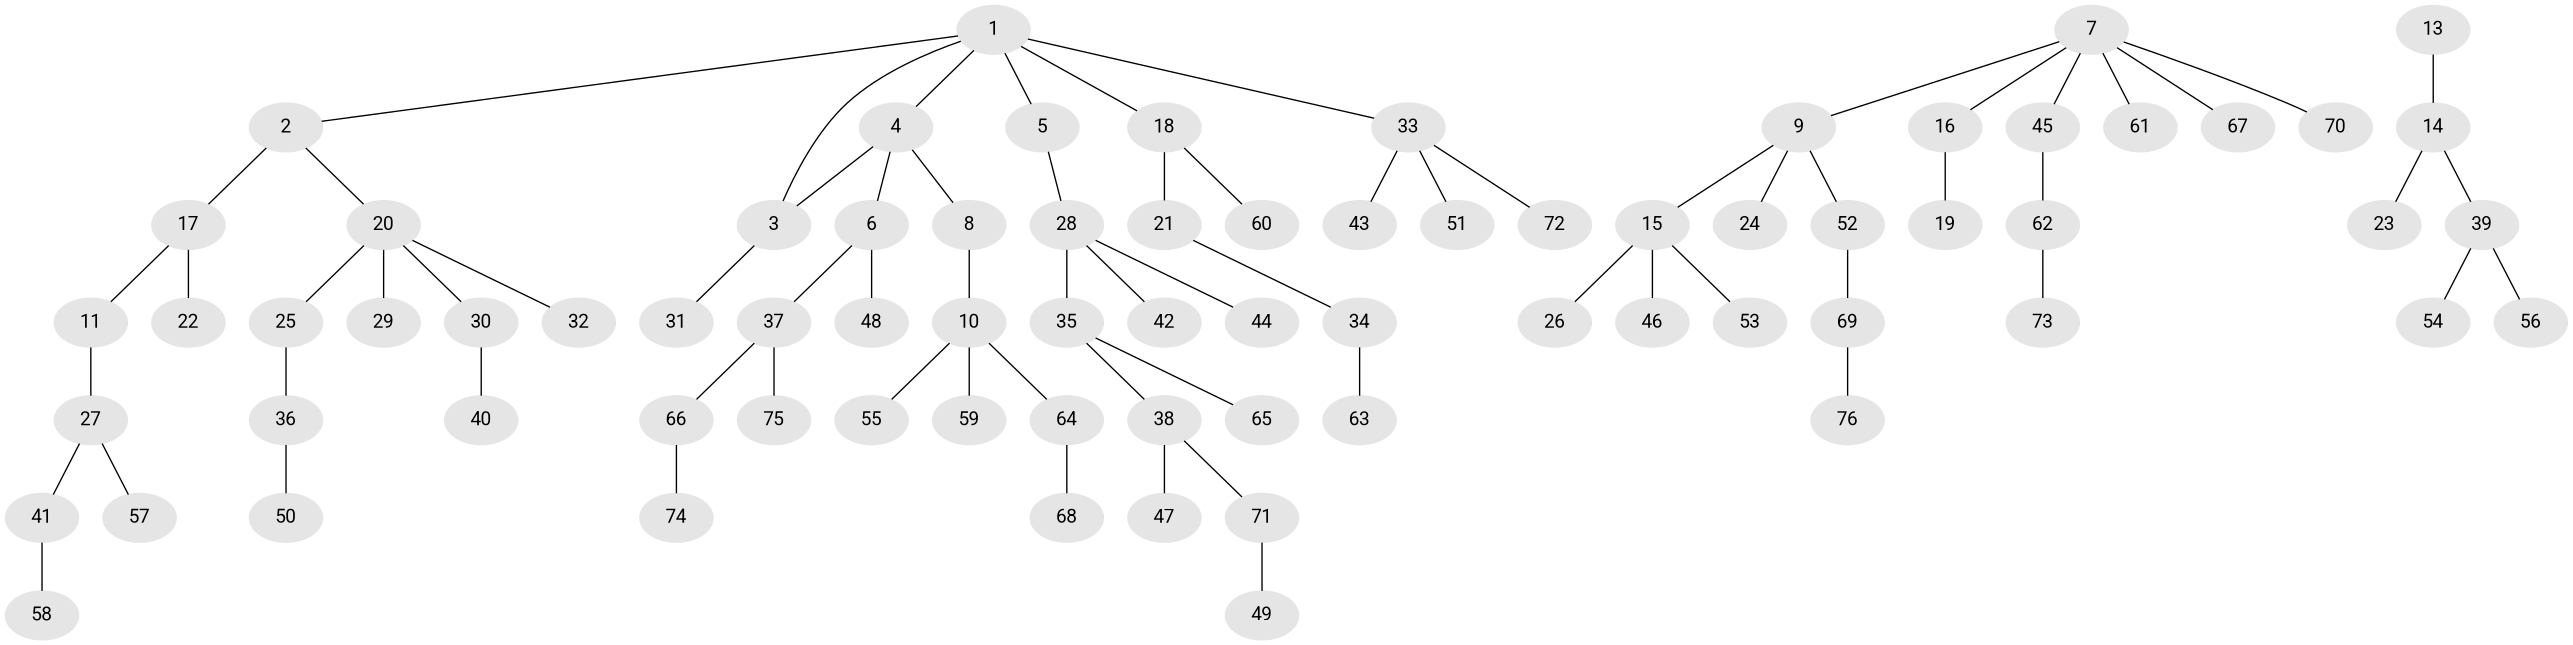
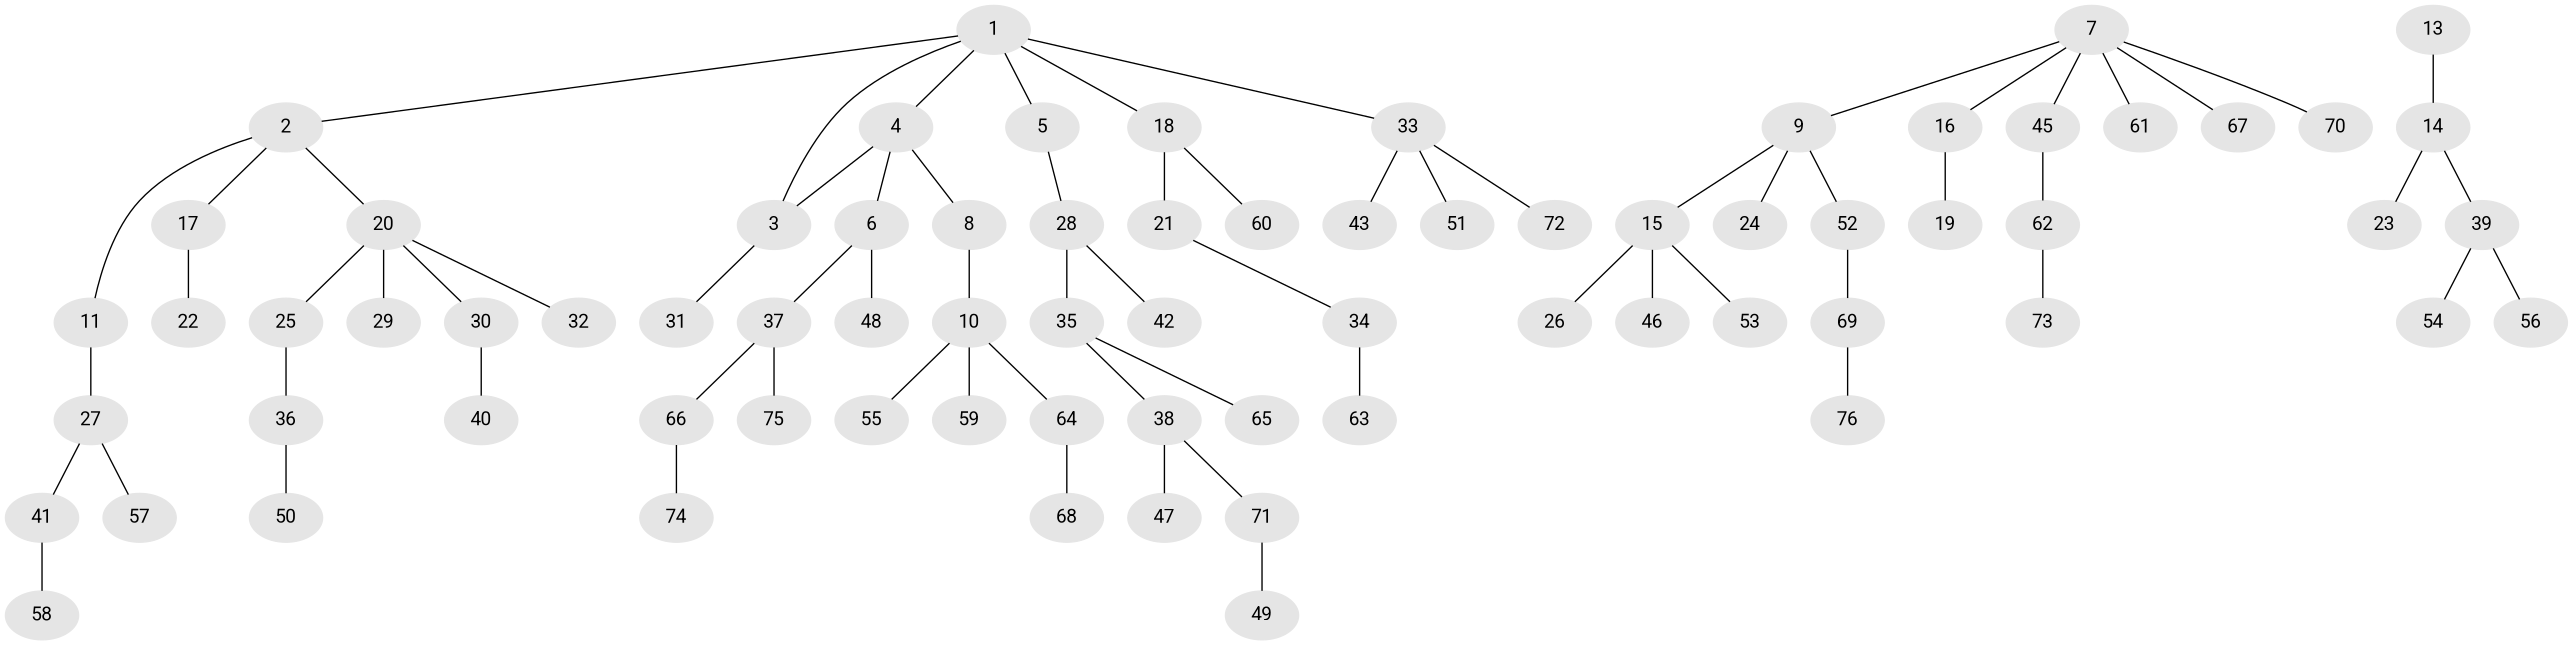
(140, 274) -> (148, 193)
(1262, 323) -> none
